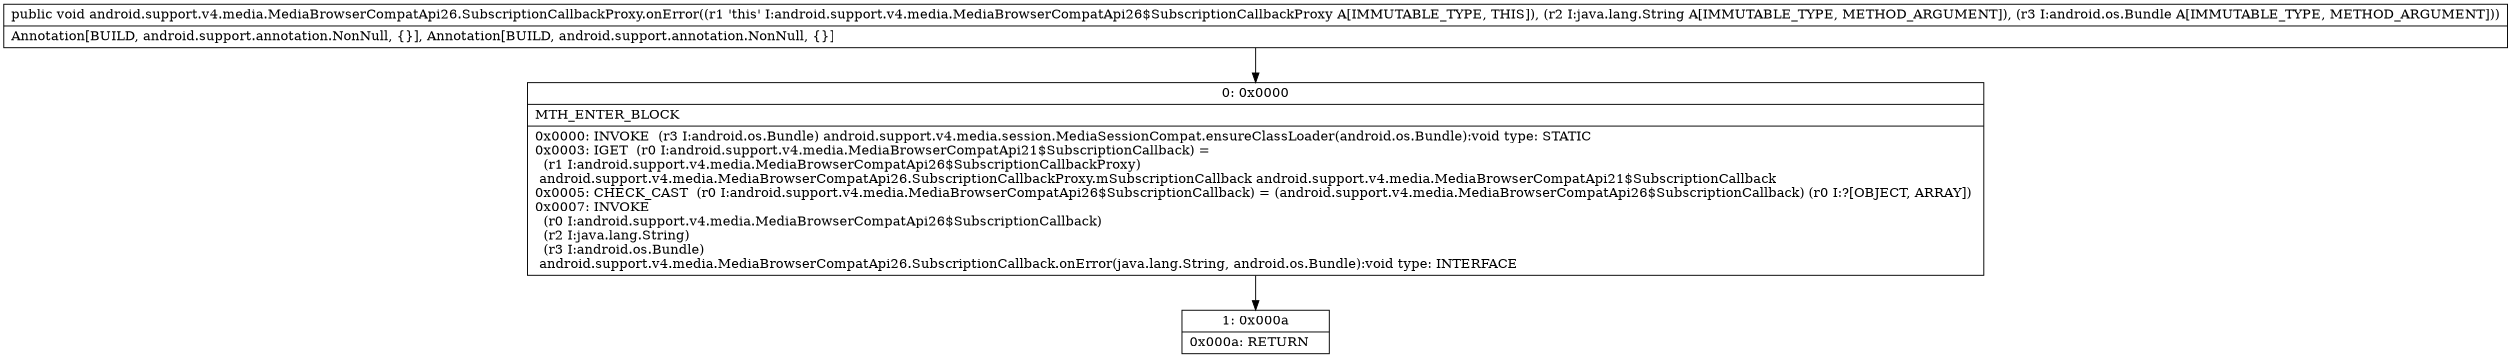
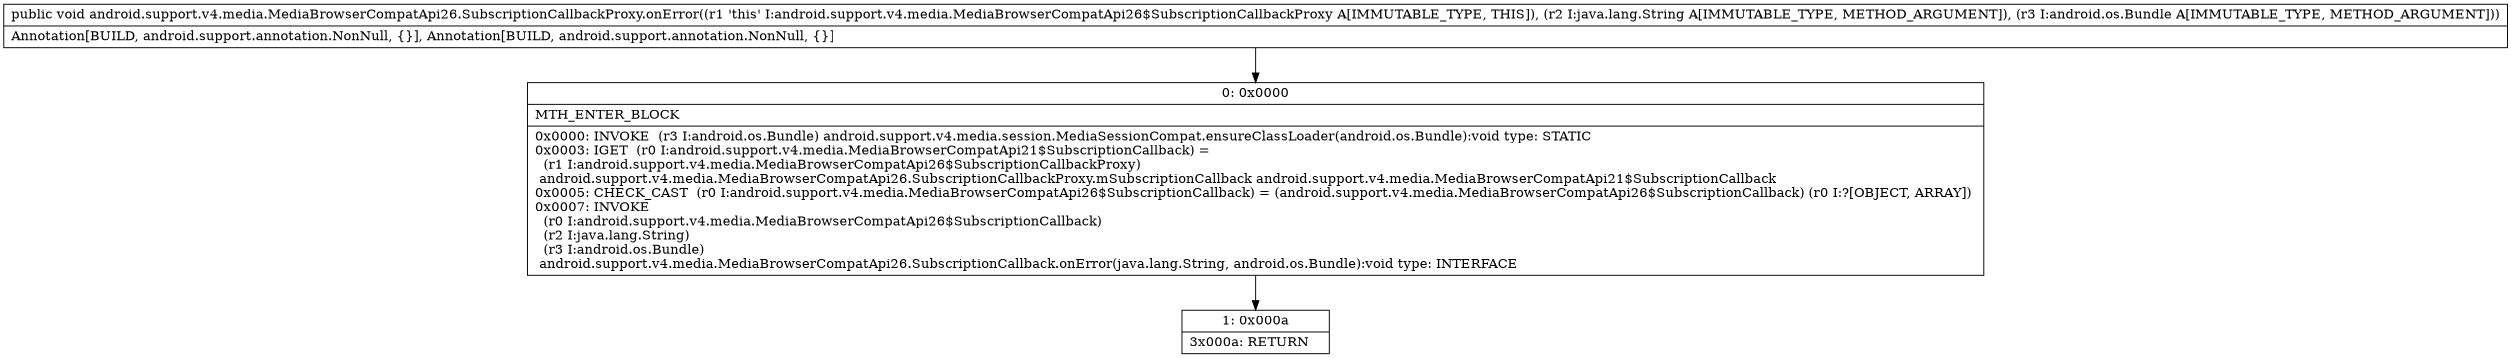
(1256, 342) -> (1256, 342)
